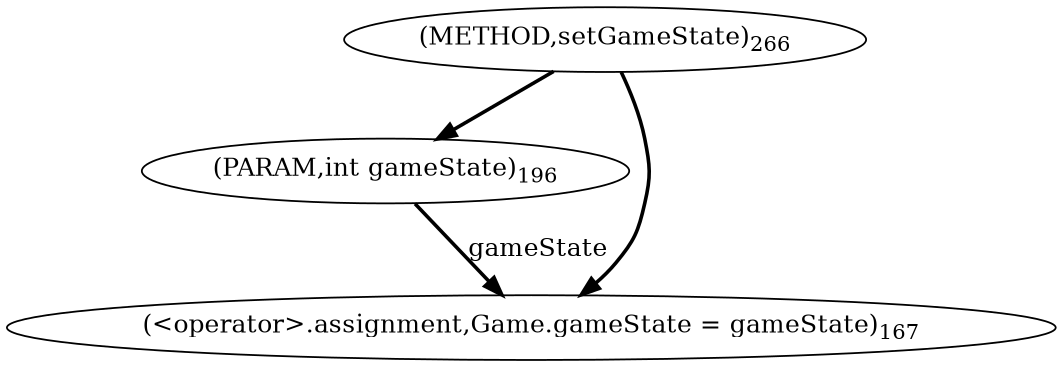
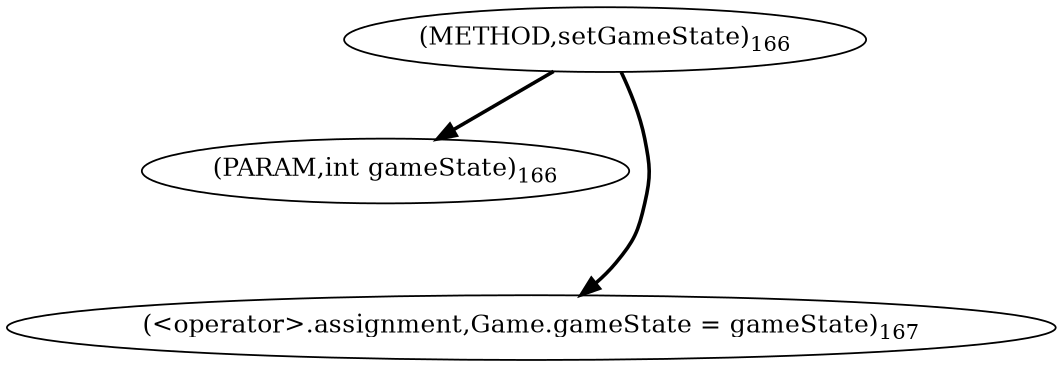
(771, 37) -> (771, 37)
(538, 168) -> (538, 168)
(452, 243) -> none
